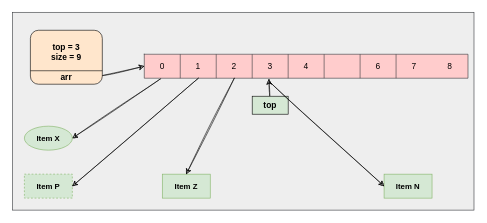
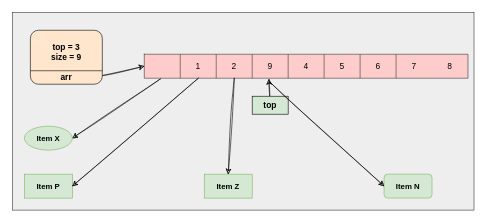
(162, 66) -> none
(270, 66) -> (270, 66)
none -> (342, 66)
(48, 186) -> (48, 186)
(186, 186) -> (228, 186)
(408, 186) -> (408, 186)
